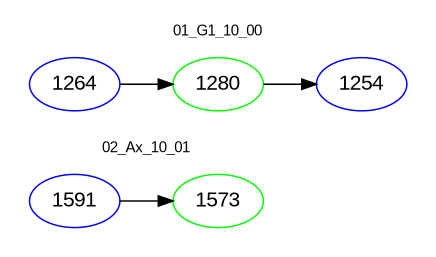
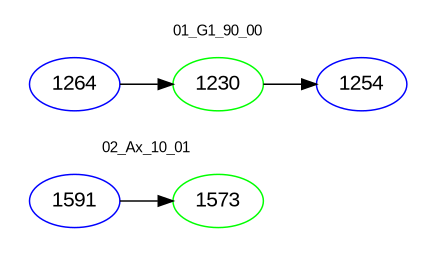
(218, 32) -> (218, 32)
(218, 84) -> (218, 84)
